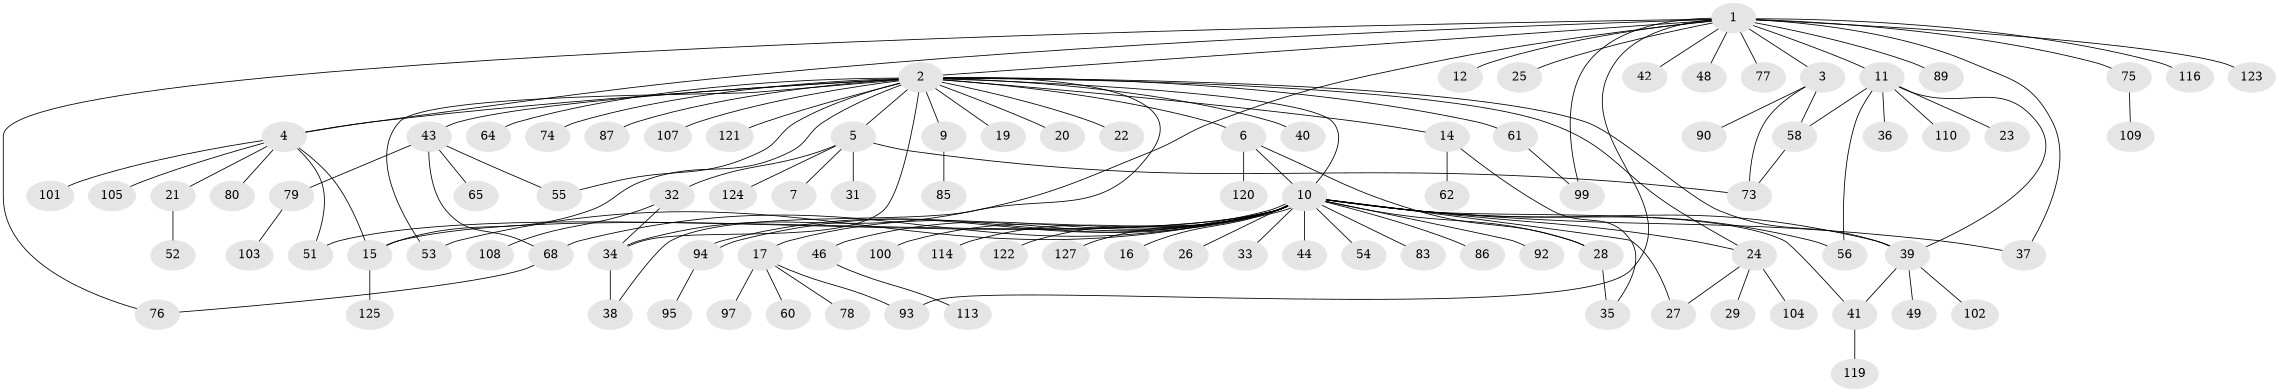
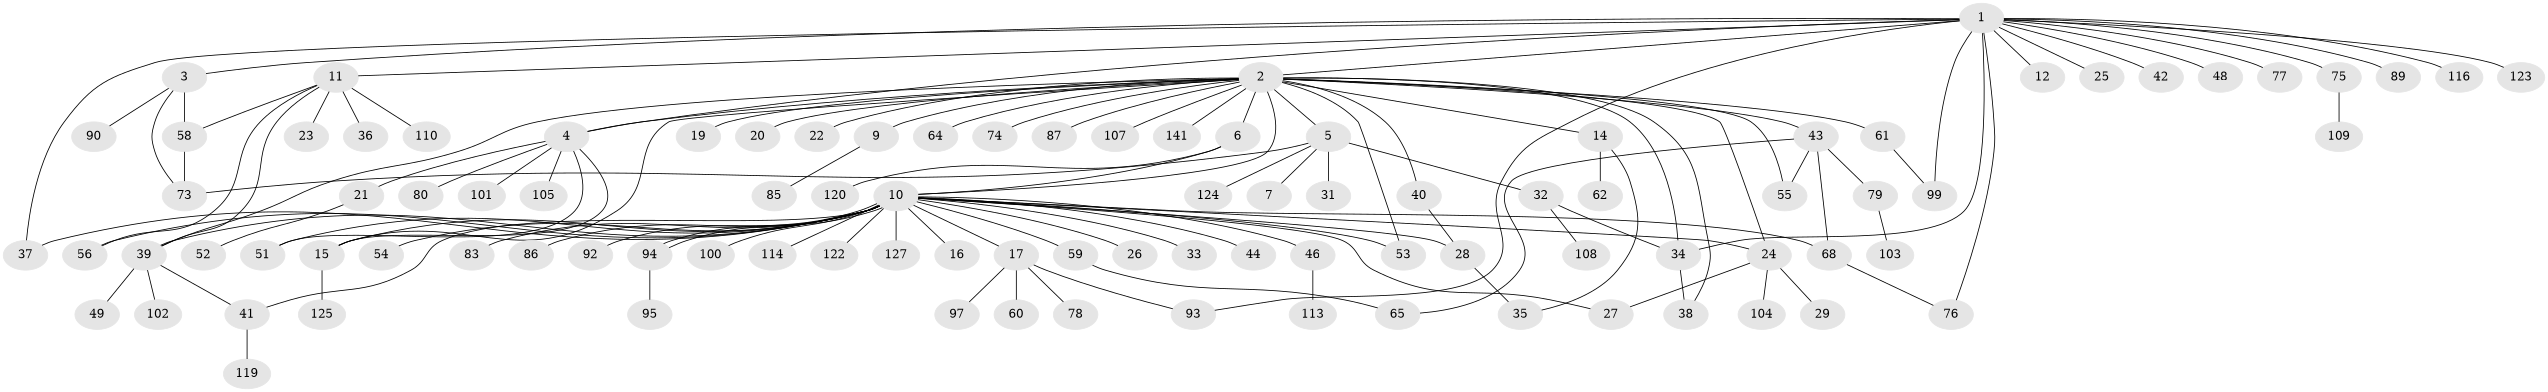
(730, 137) -> (1177, 137)
(1386, 201) -> (1445, 231)
none -> (1076, 255)
